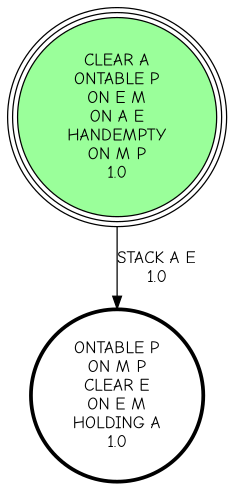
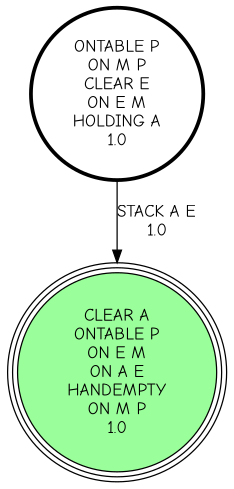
(117, 262) -> (117, 215)
